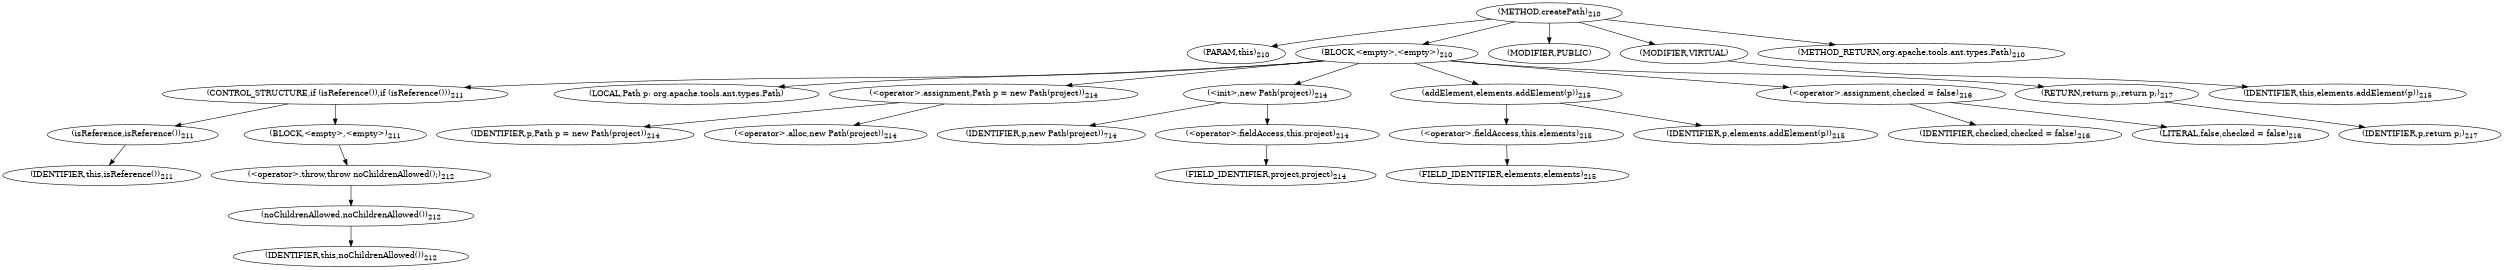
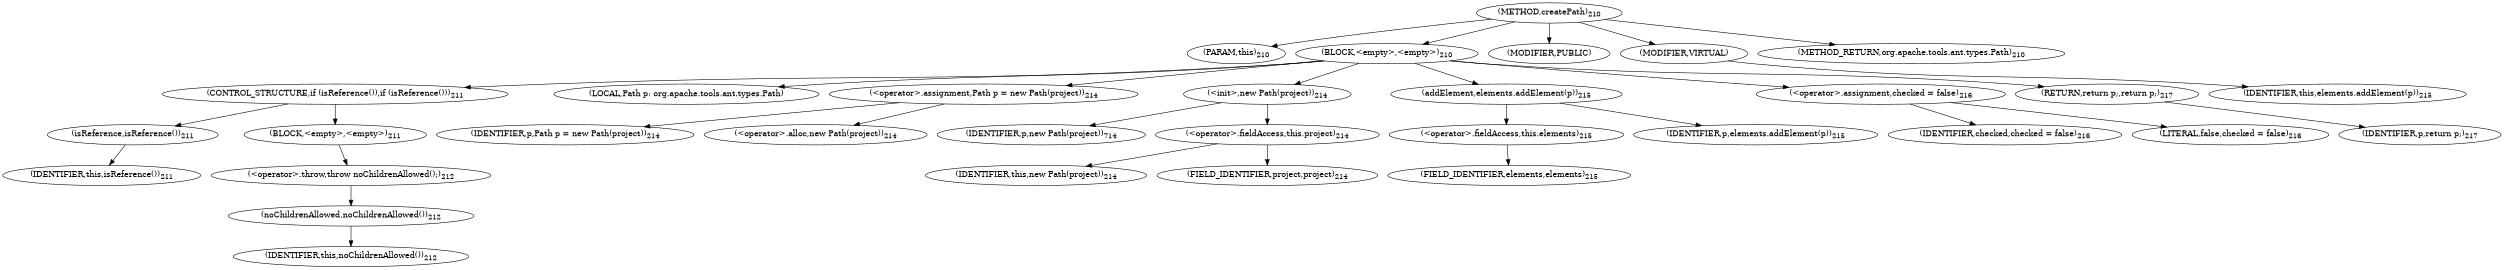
none -> (1036, 175)
